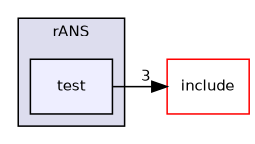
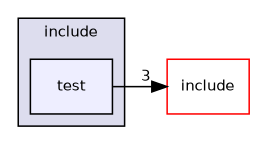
(71, 33) -> (71, 33)
